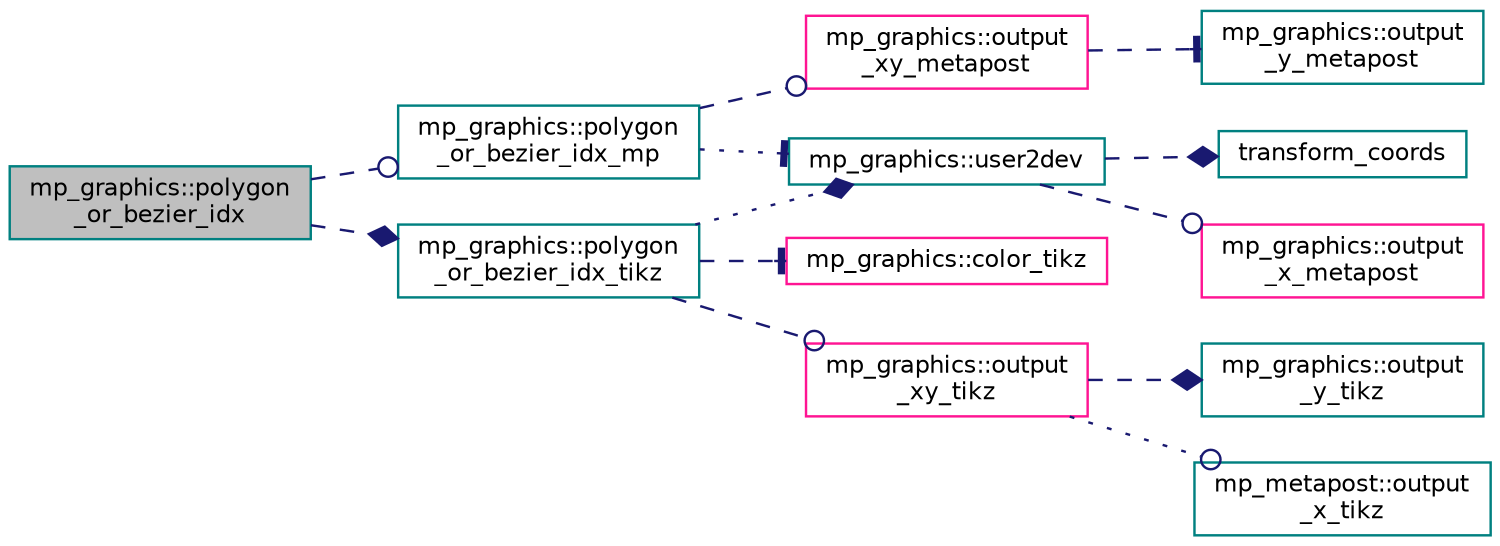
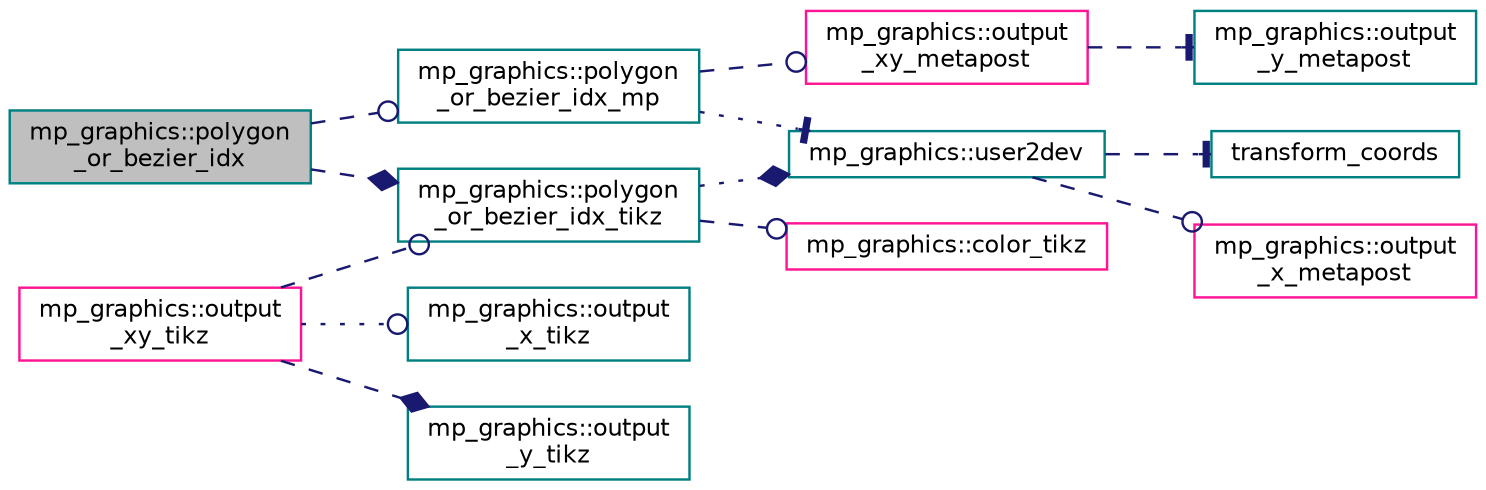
(1147, 158) -> (1152, 154)
(737, 261) -> (733, 224)
(738, 318) -> (345, 268)
(1343, 499) -> (549, 324)
